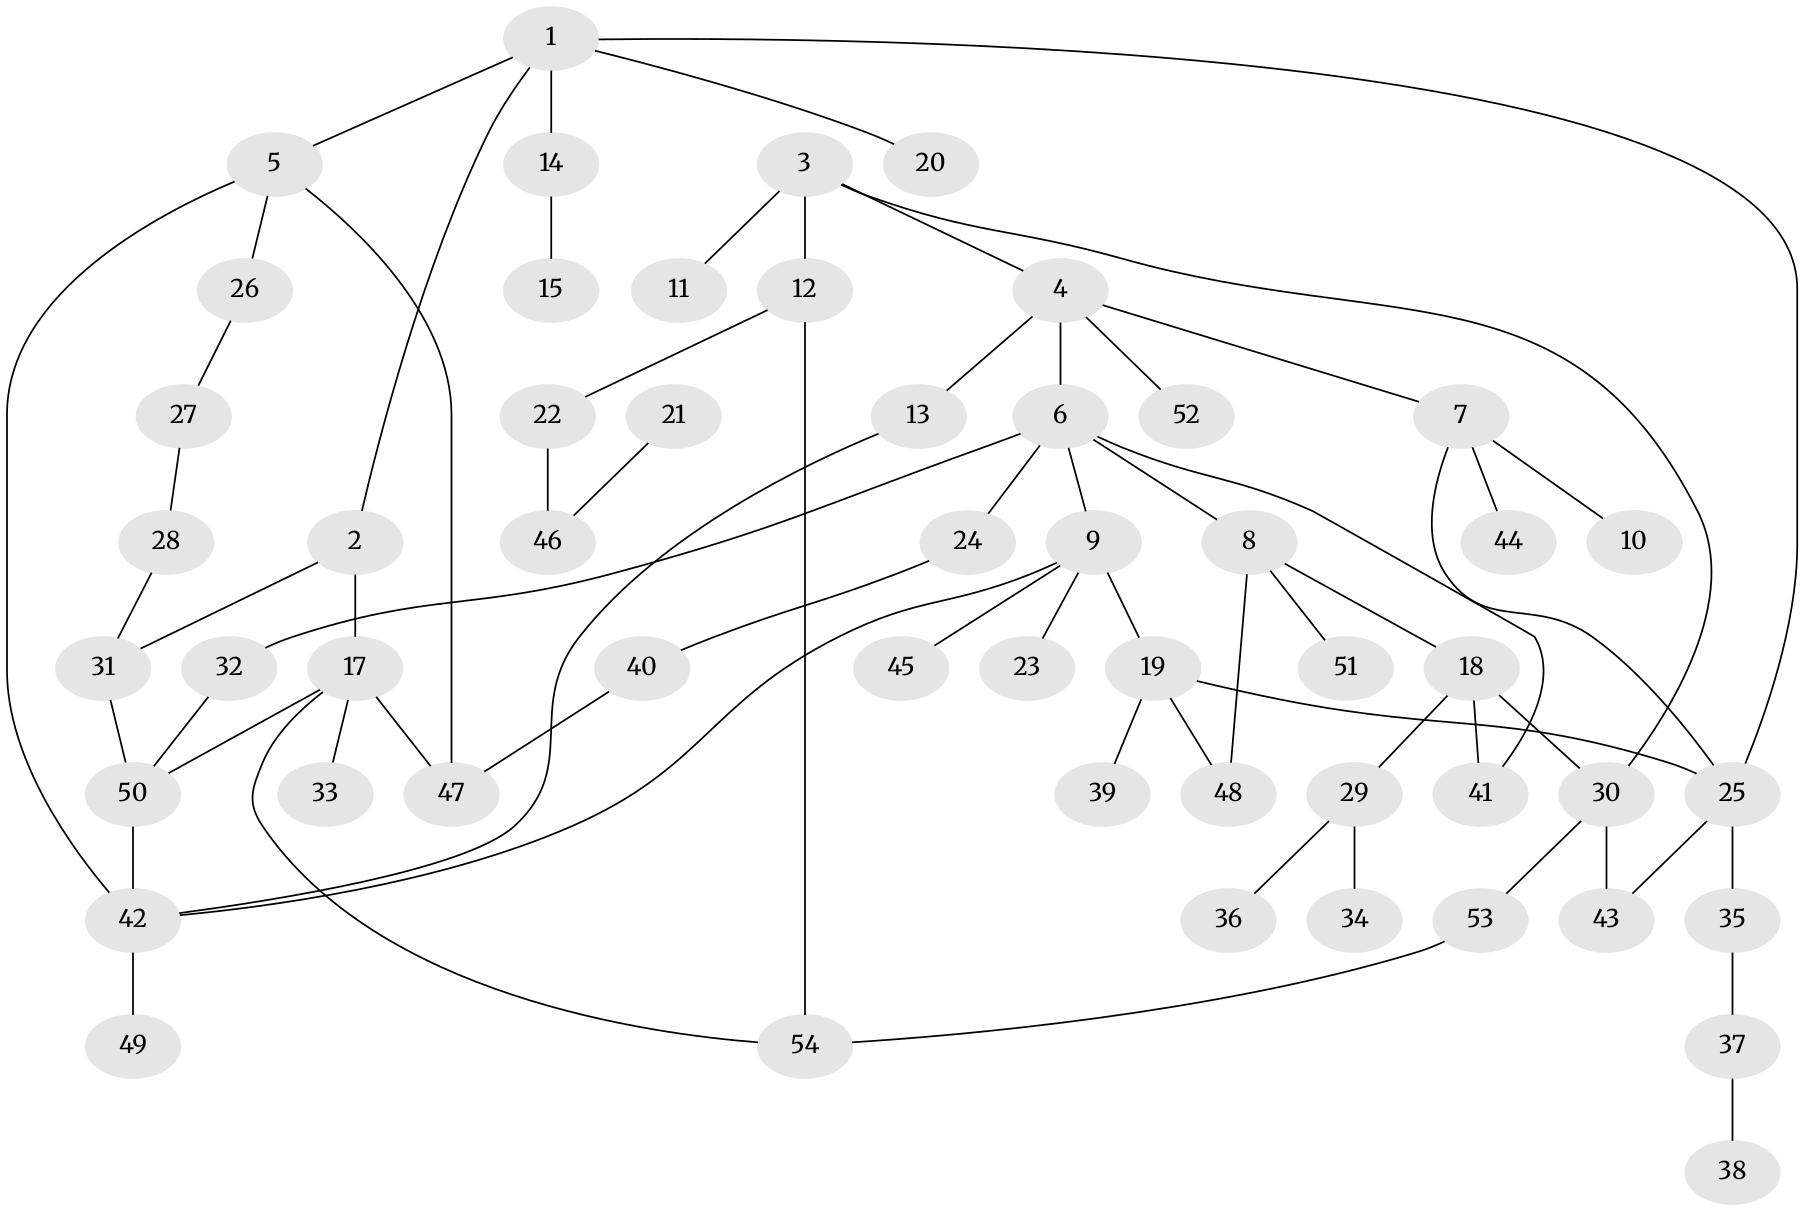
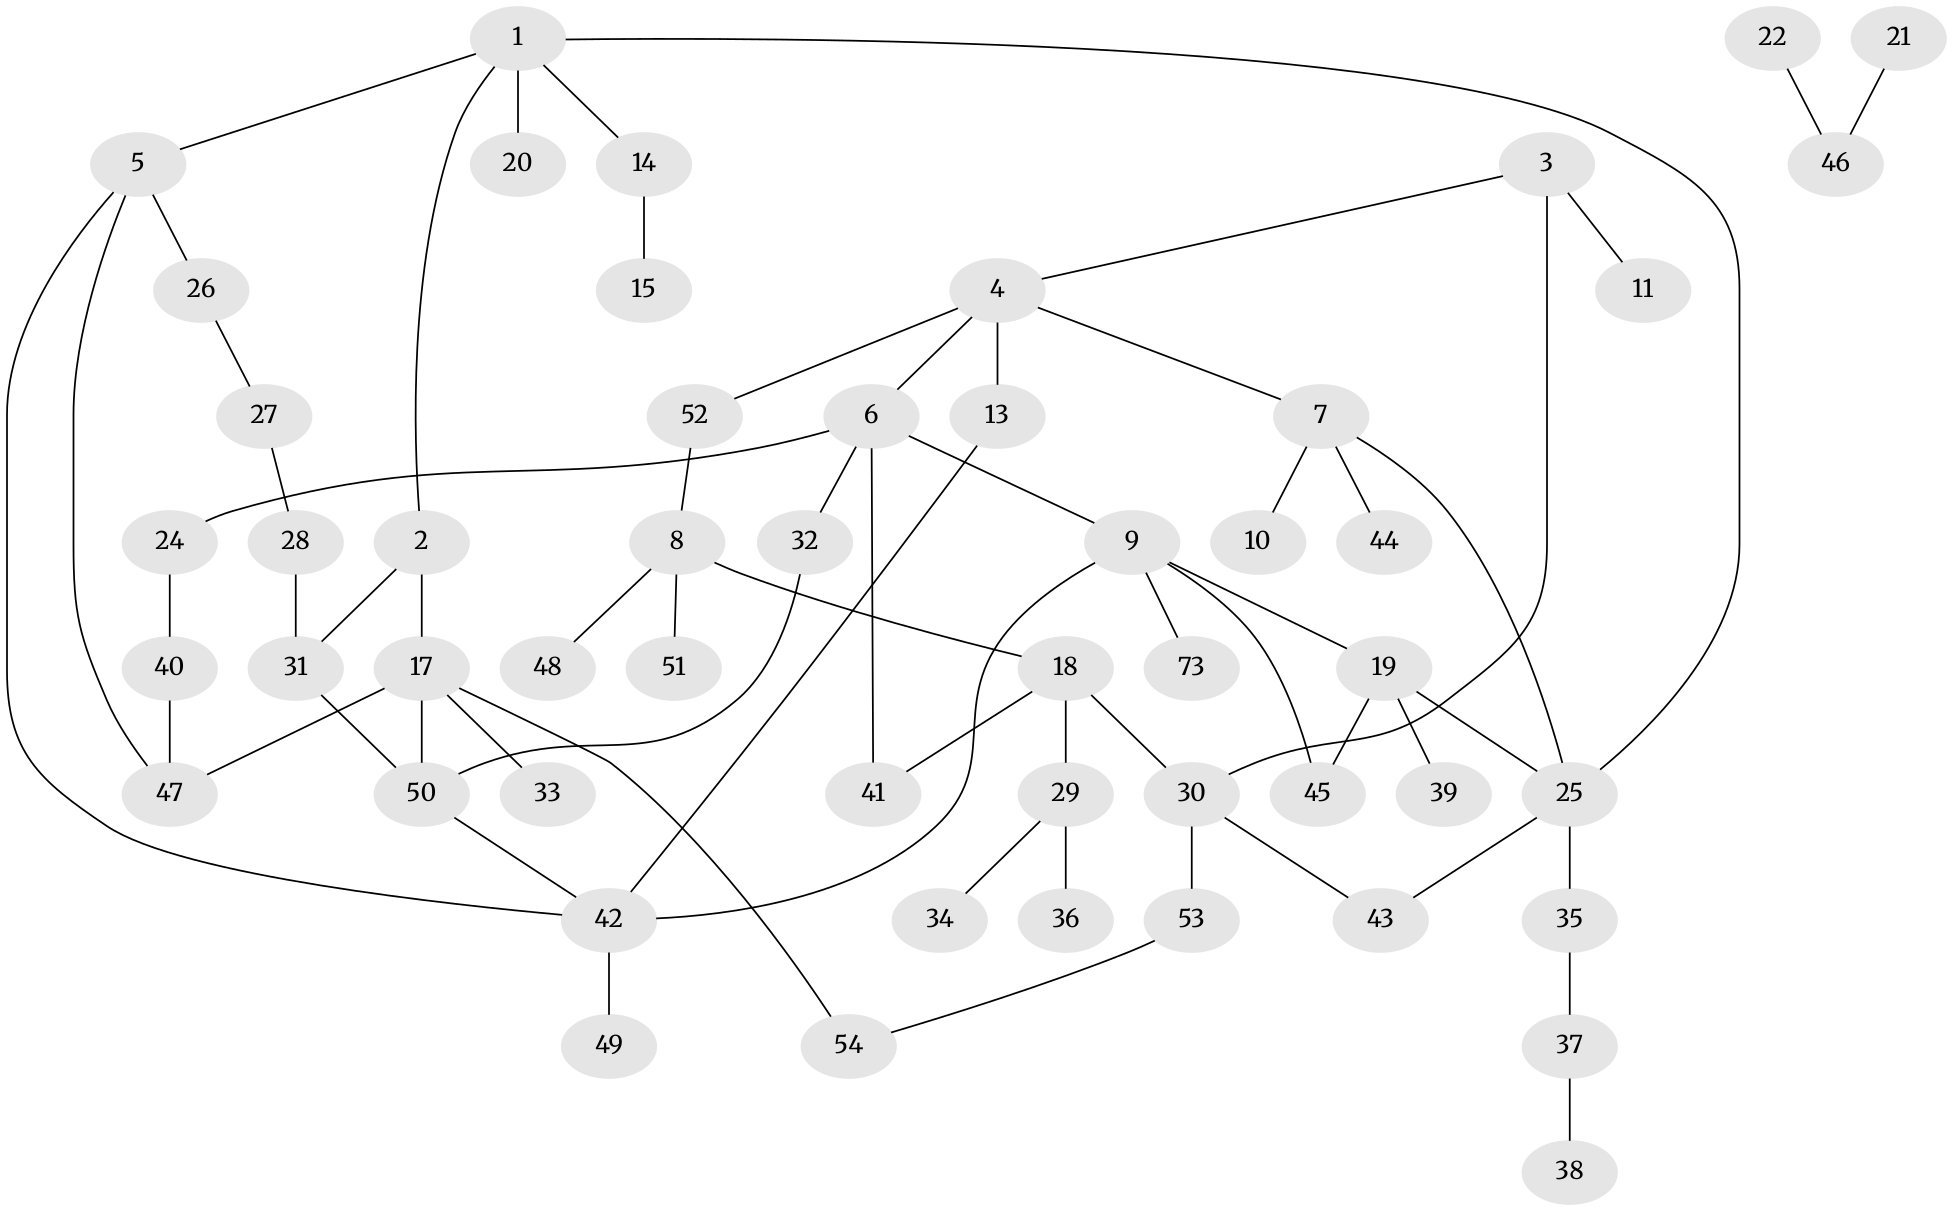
(805, 290) -> none
(1155, 480) -> (686, 479)
(1027, 668) -> (1192, 668)
(1191, 732) -> (1353, 728)
